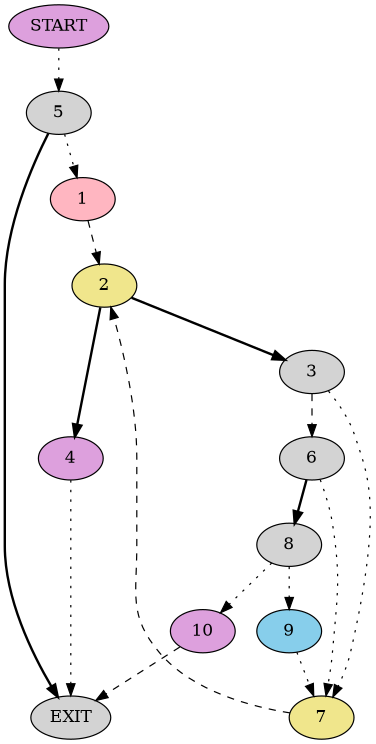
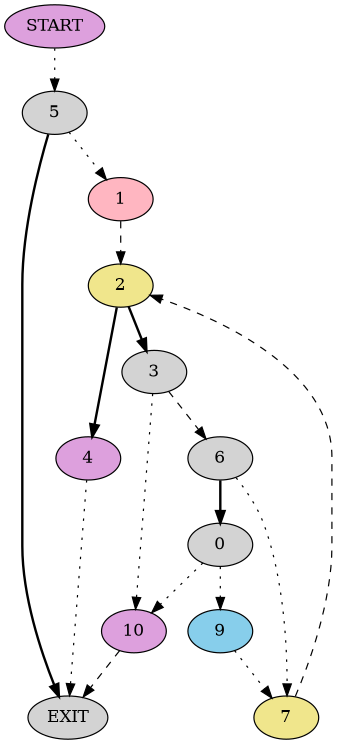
(369, 536) -> (145, 495)
(289, 545) -> (220, 545)
